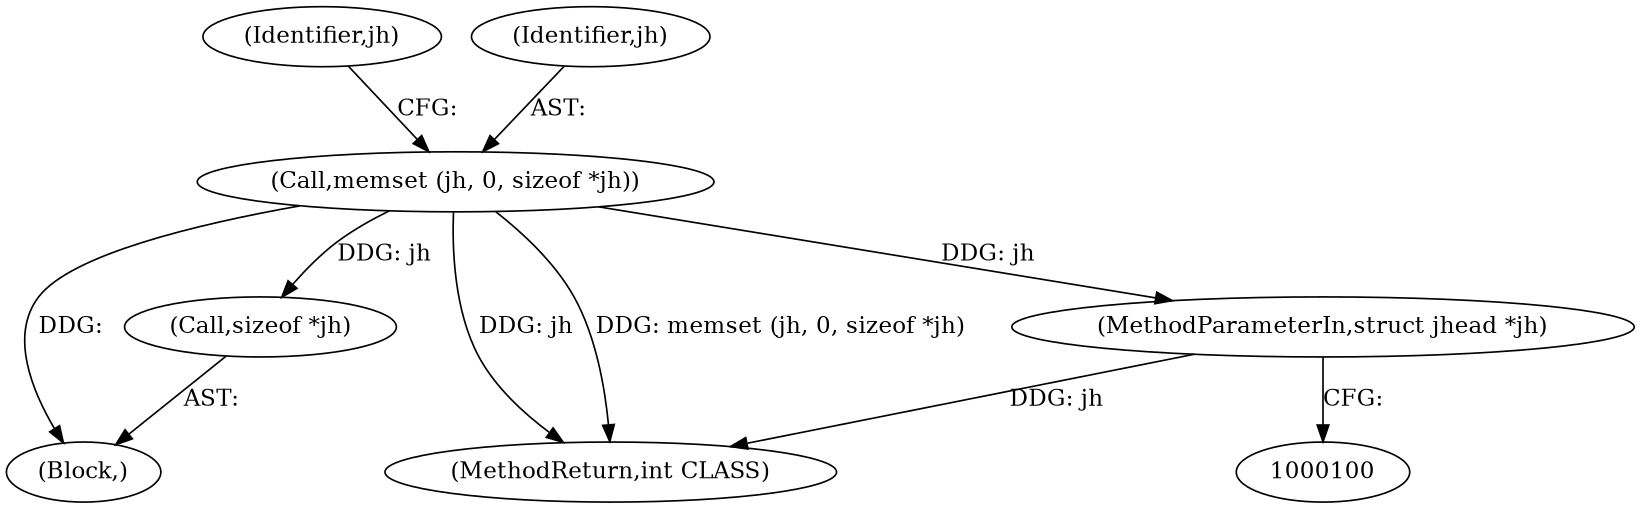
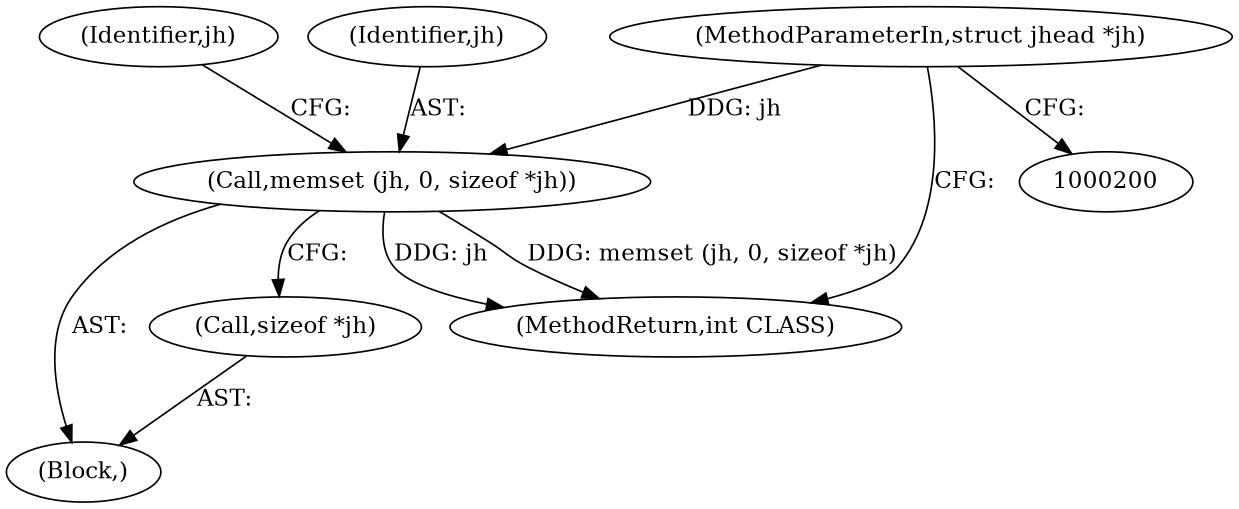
(877, 252) -> (664, 107)
(385, 254) -> (321, 254)
(74, 327) -> (104, 327)
(1057, 399) -> (969, 182)
(1323, 472) -> (1106, 182)
